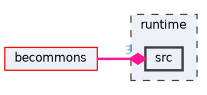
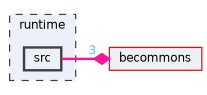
(114, 59) -> (83, 59)
